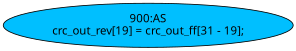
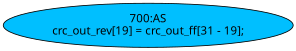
(148, 25) -> (148, 25)
